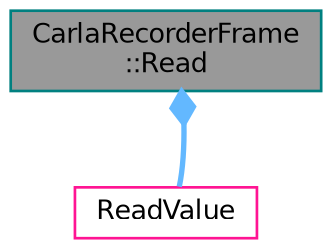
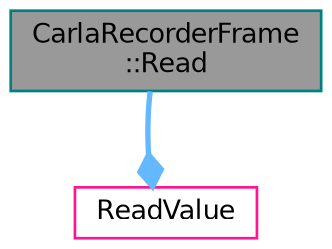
(183, 155) -> (148, 123)
